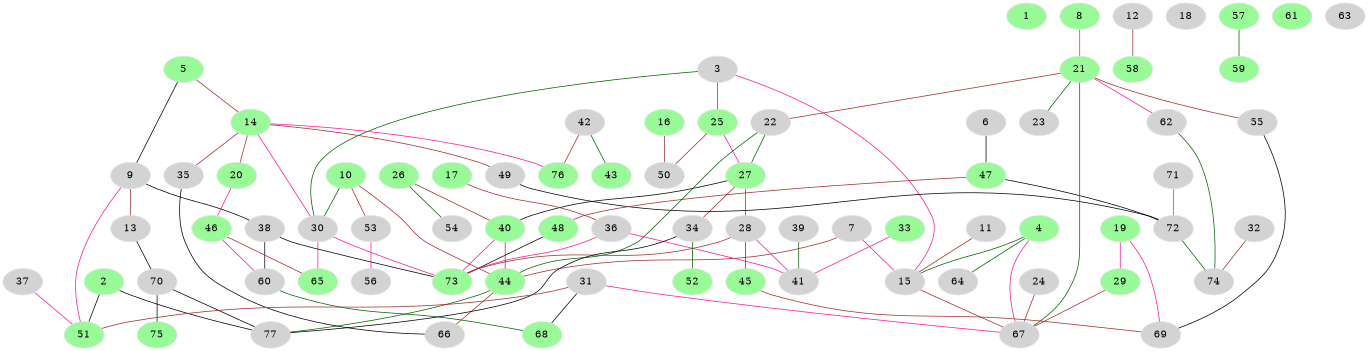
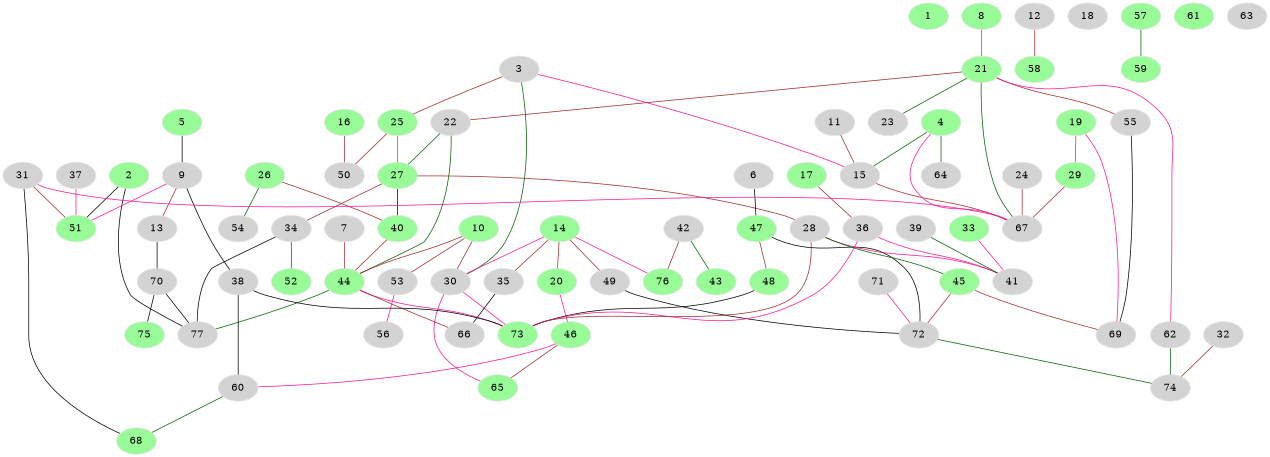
(217, 96) -> none
(332, 202) -> (465, 255)
(479, 255) -> (402, 304)
(878, 255) -> none
none -> (939, 308)
